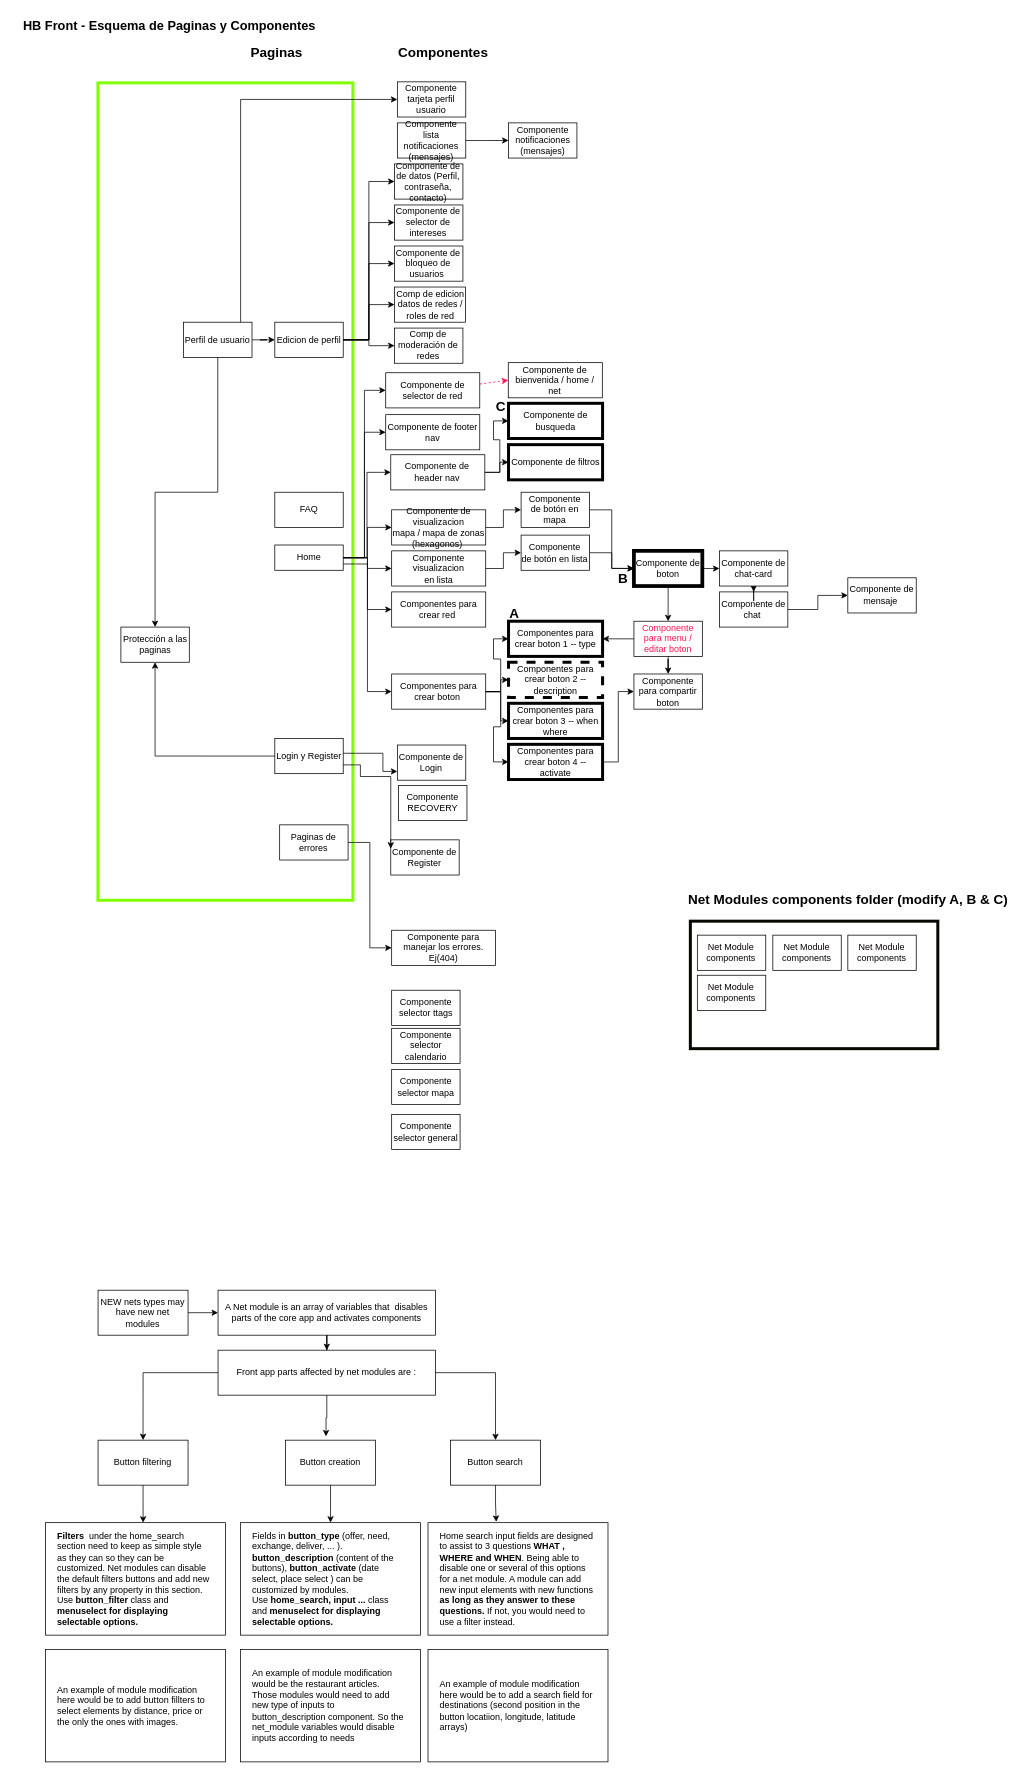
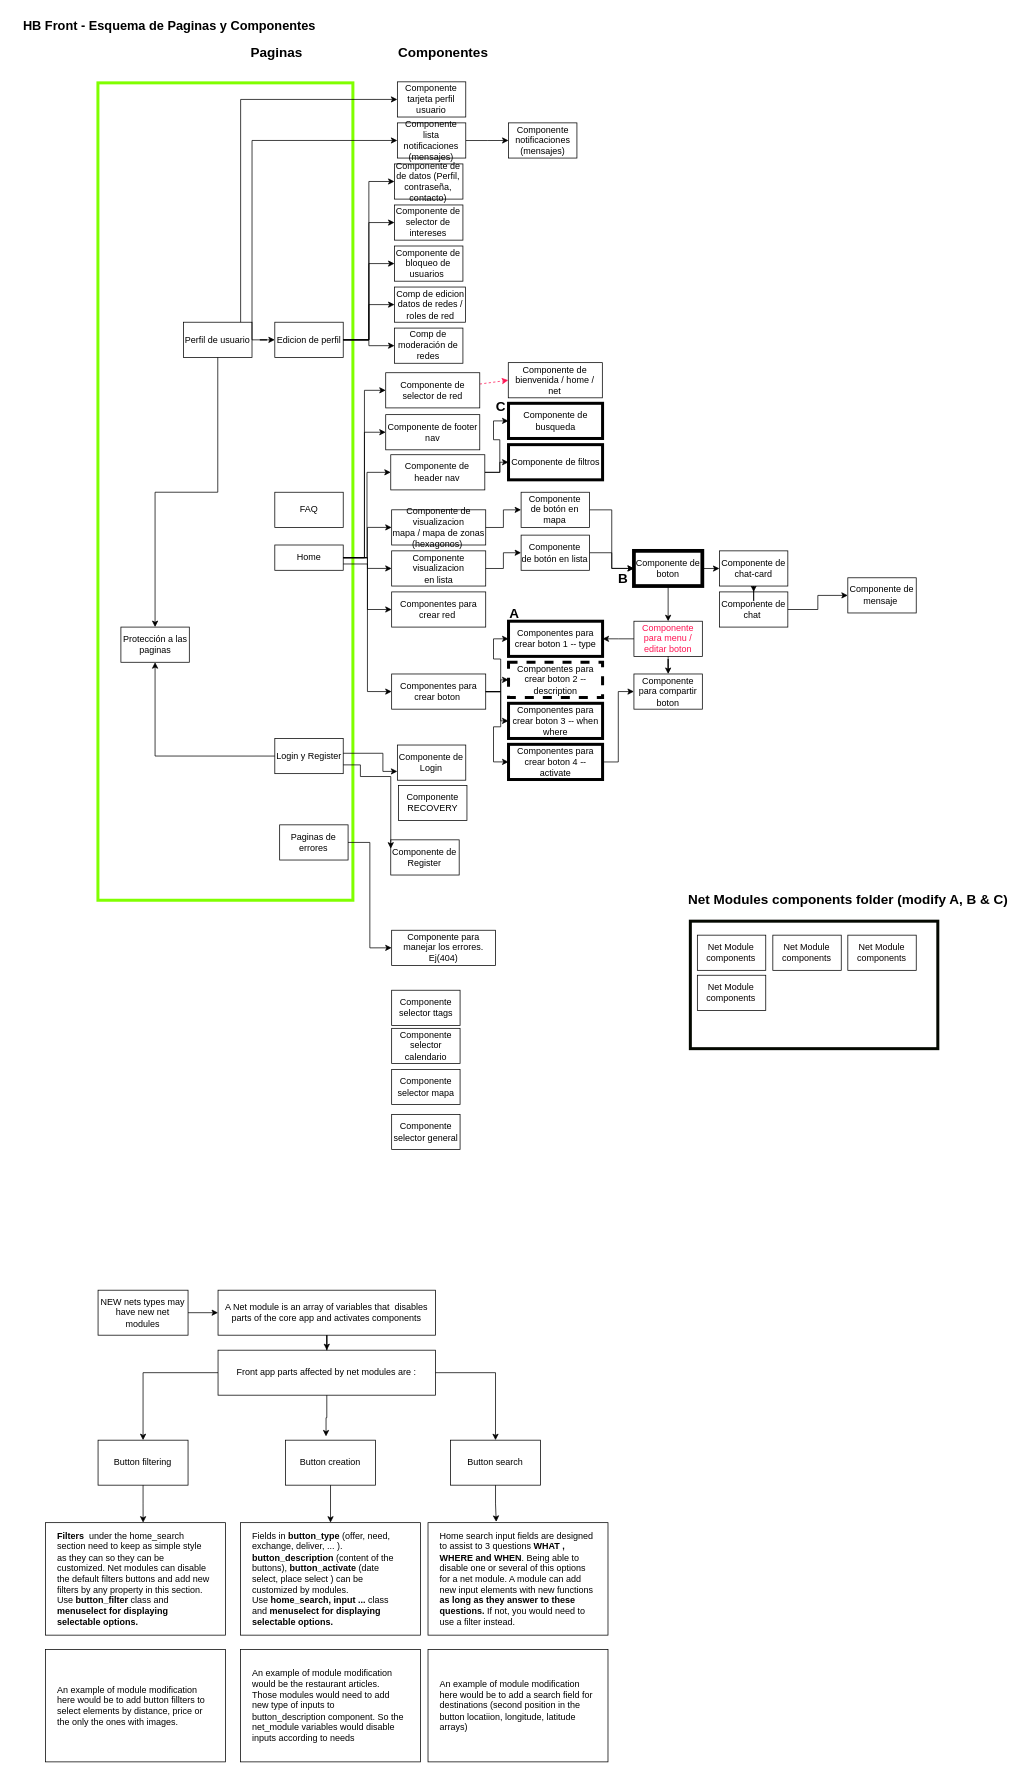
none -> (321, 140)
